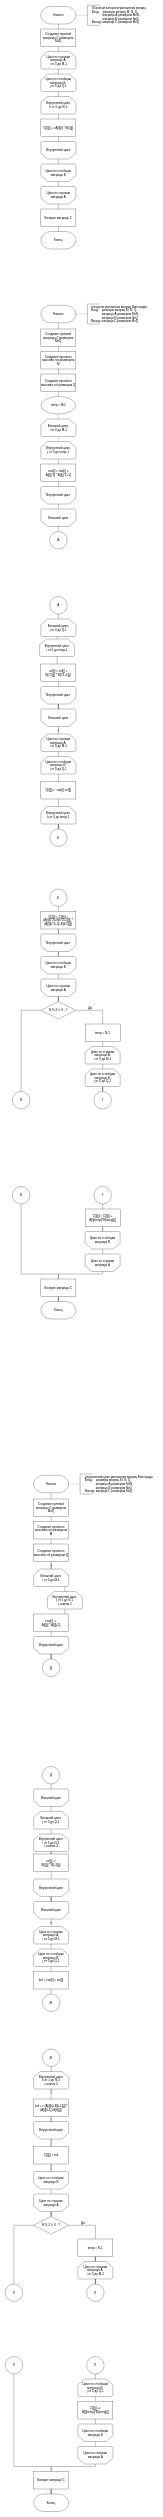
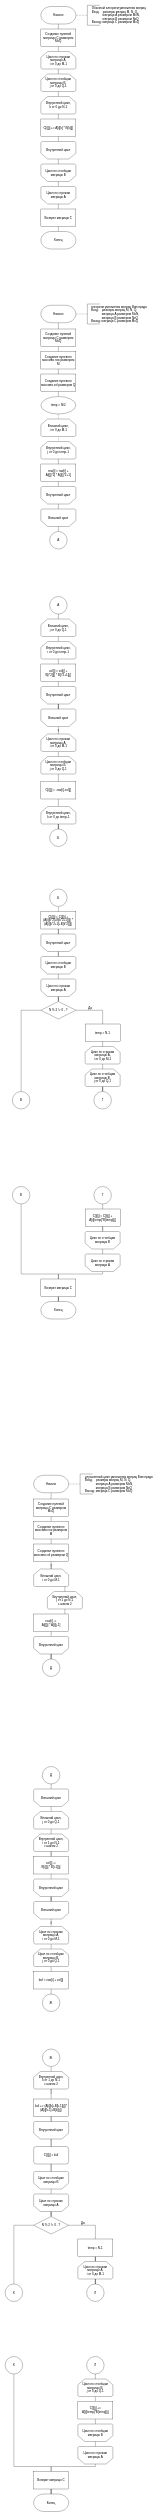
(57, 648) -> (58, 650)
(51, 1863) -> (51, 1865)
(51, 2155) -> (51, 2155)
